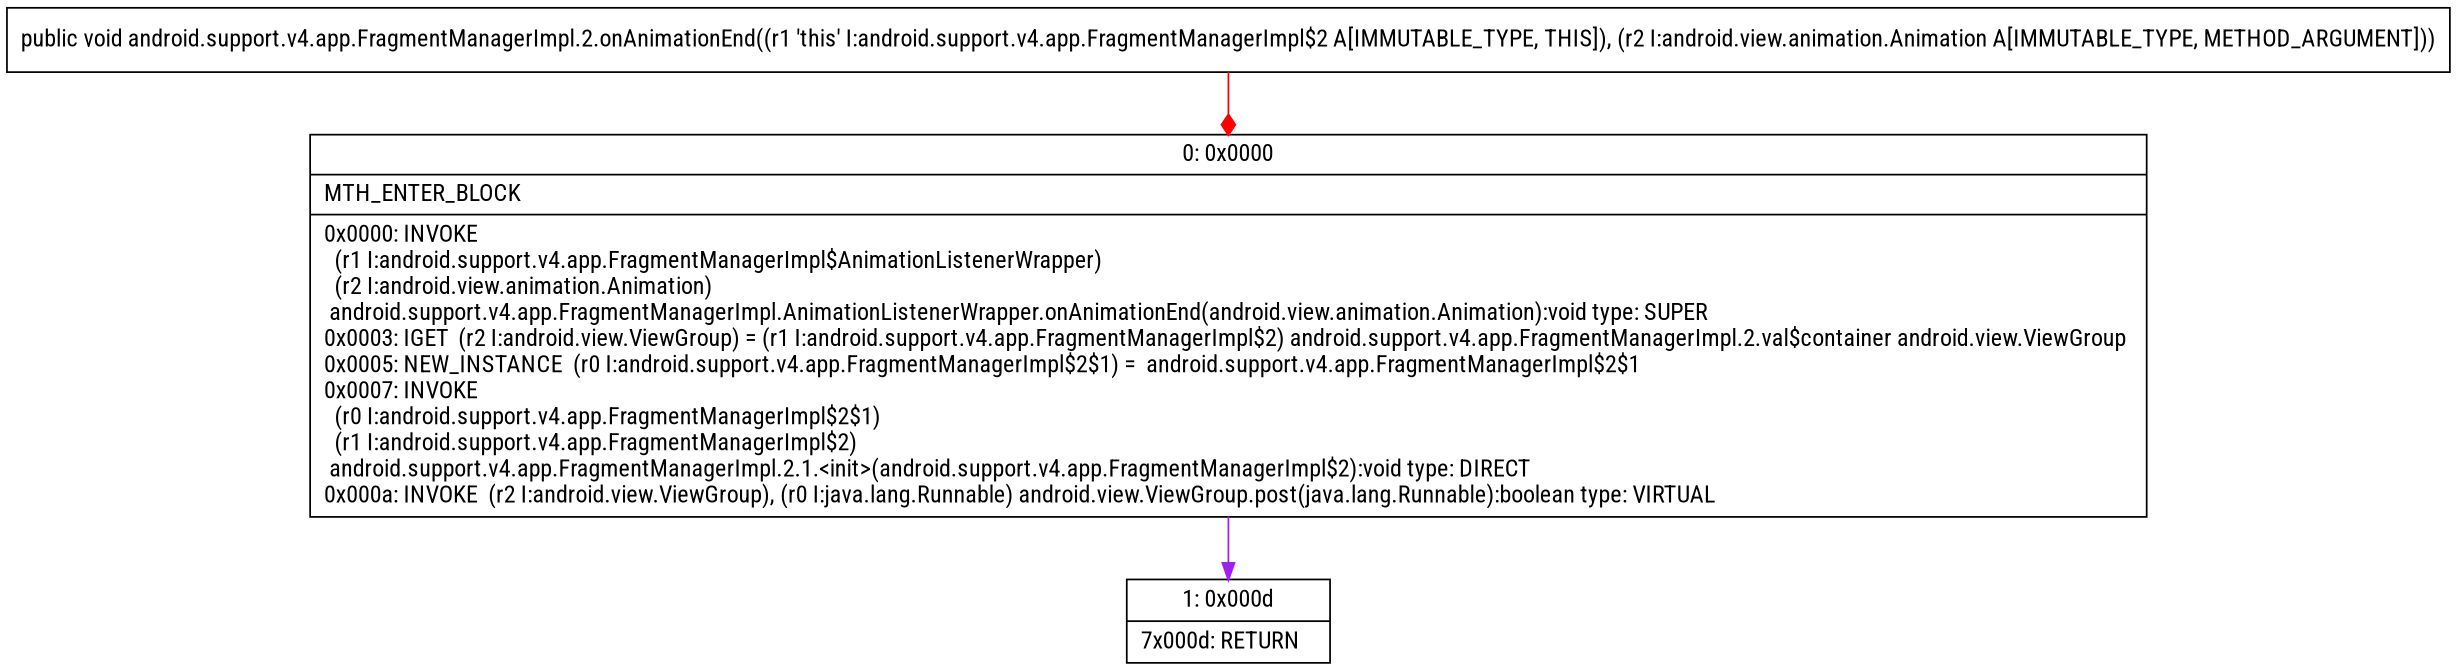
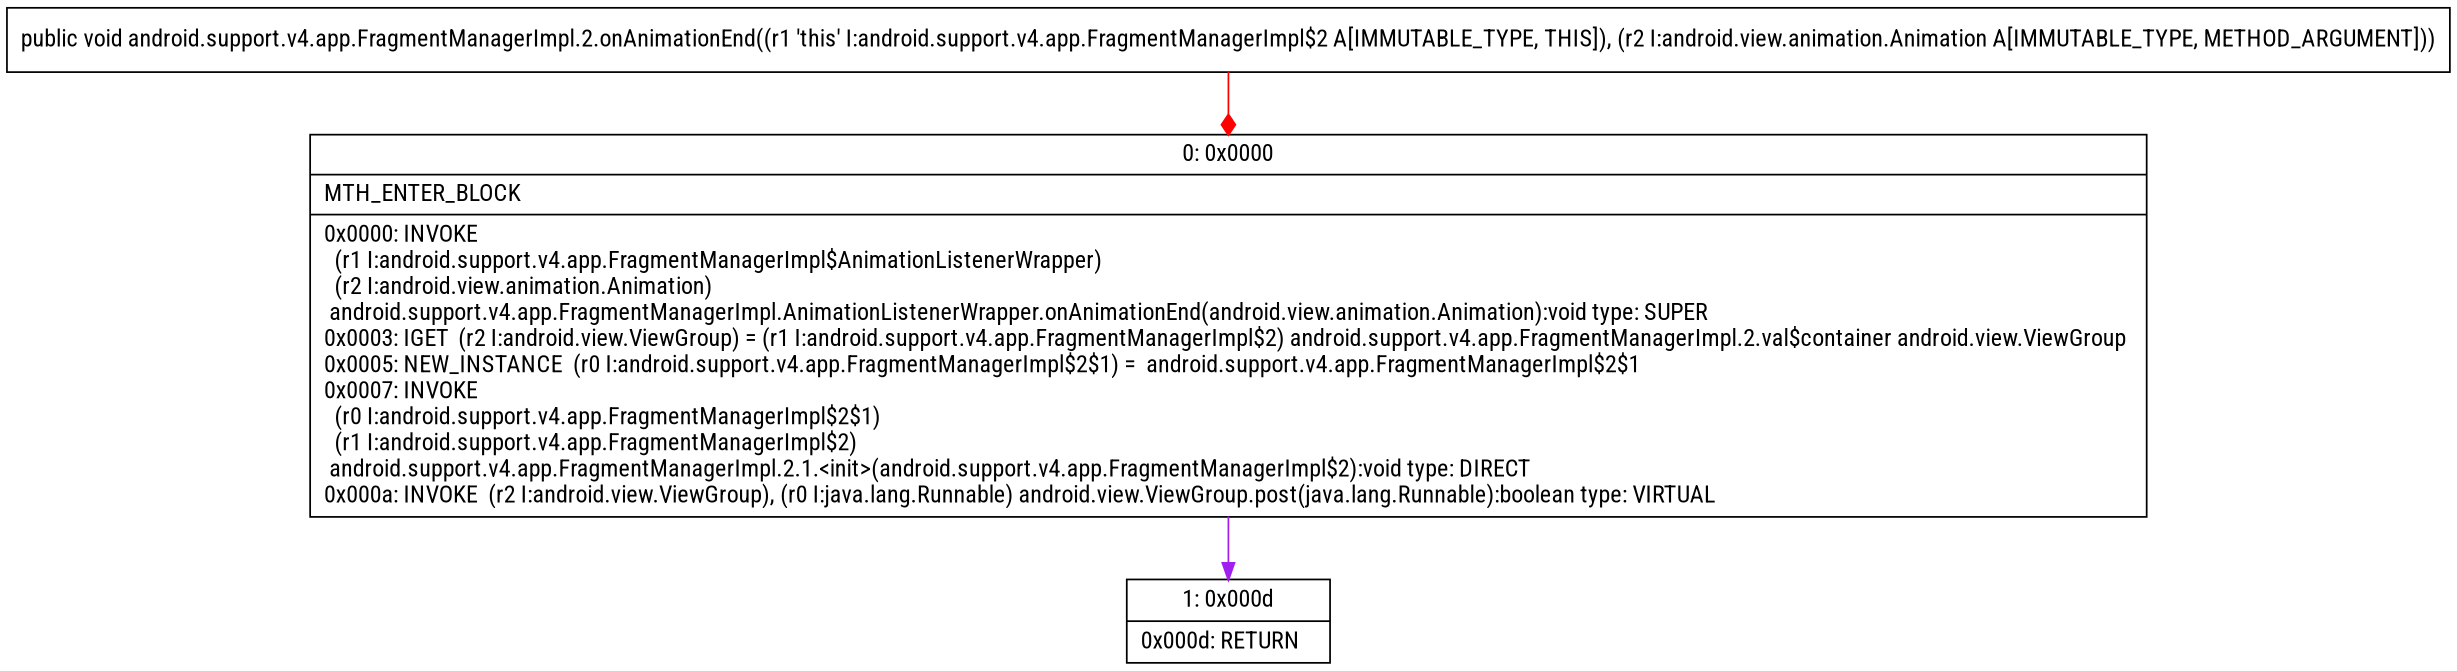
(1228, 641) -> (1228, 641)
